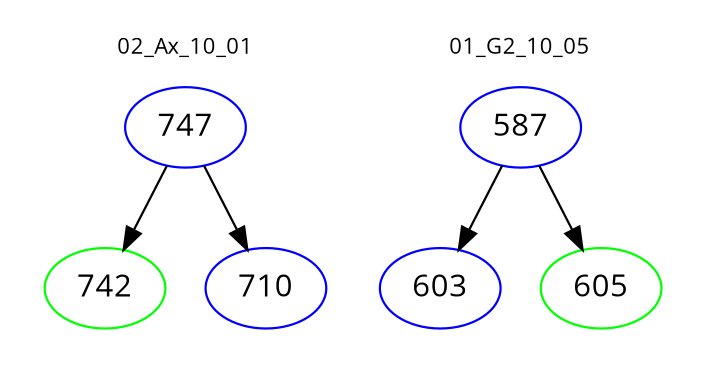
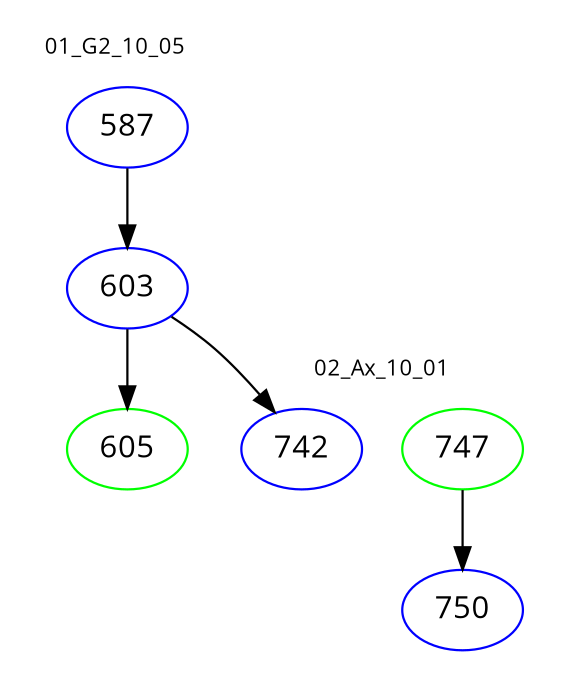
(185, 127) -> (463, 449)
(150, 198) -> (238, 371)
(556, 198) -> (127, 358)
(105, 288) -> (302, 449)
(266, 288) -> (463, 610)
